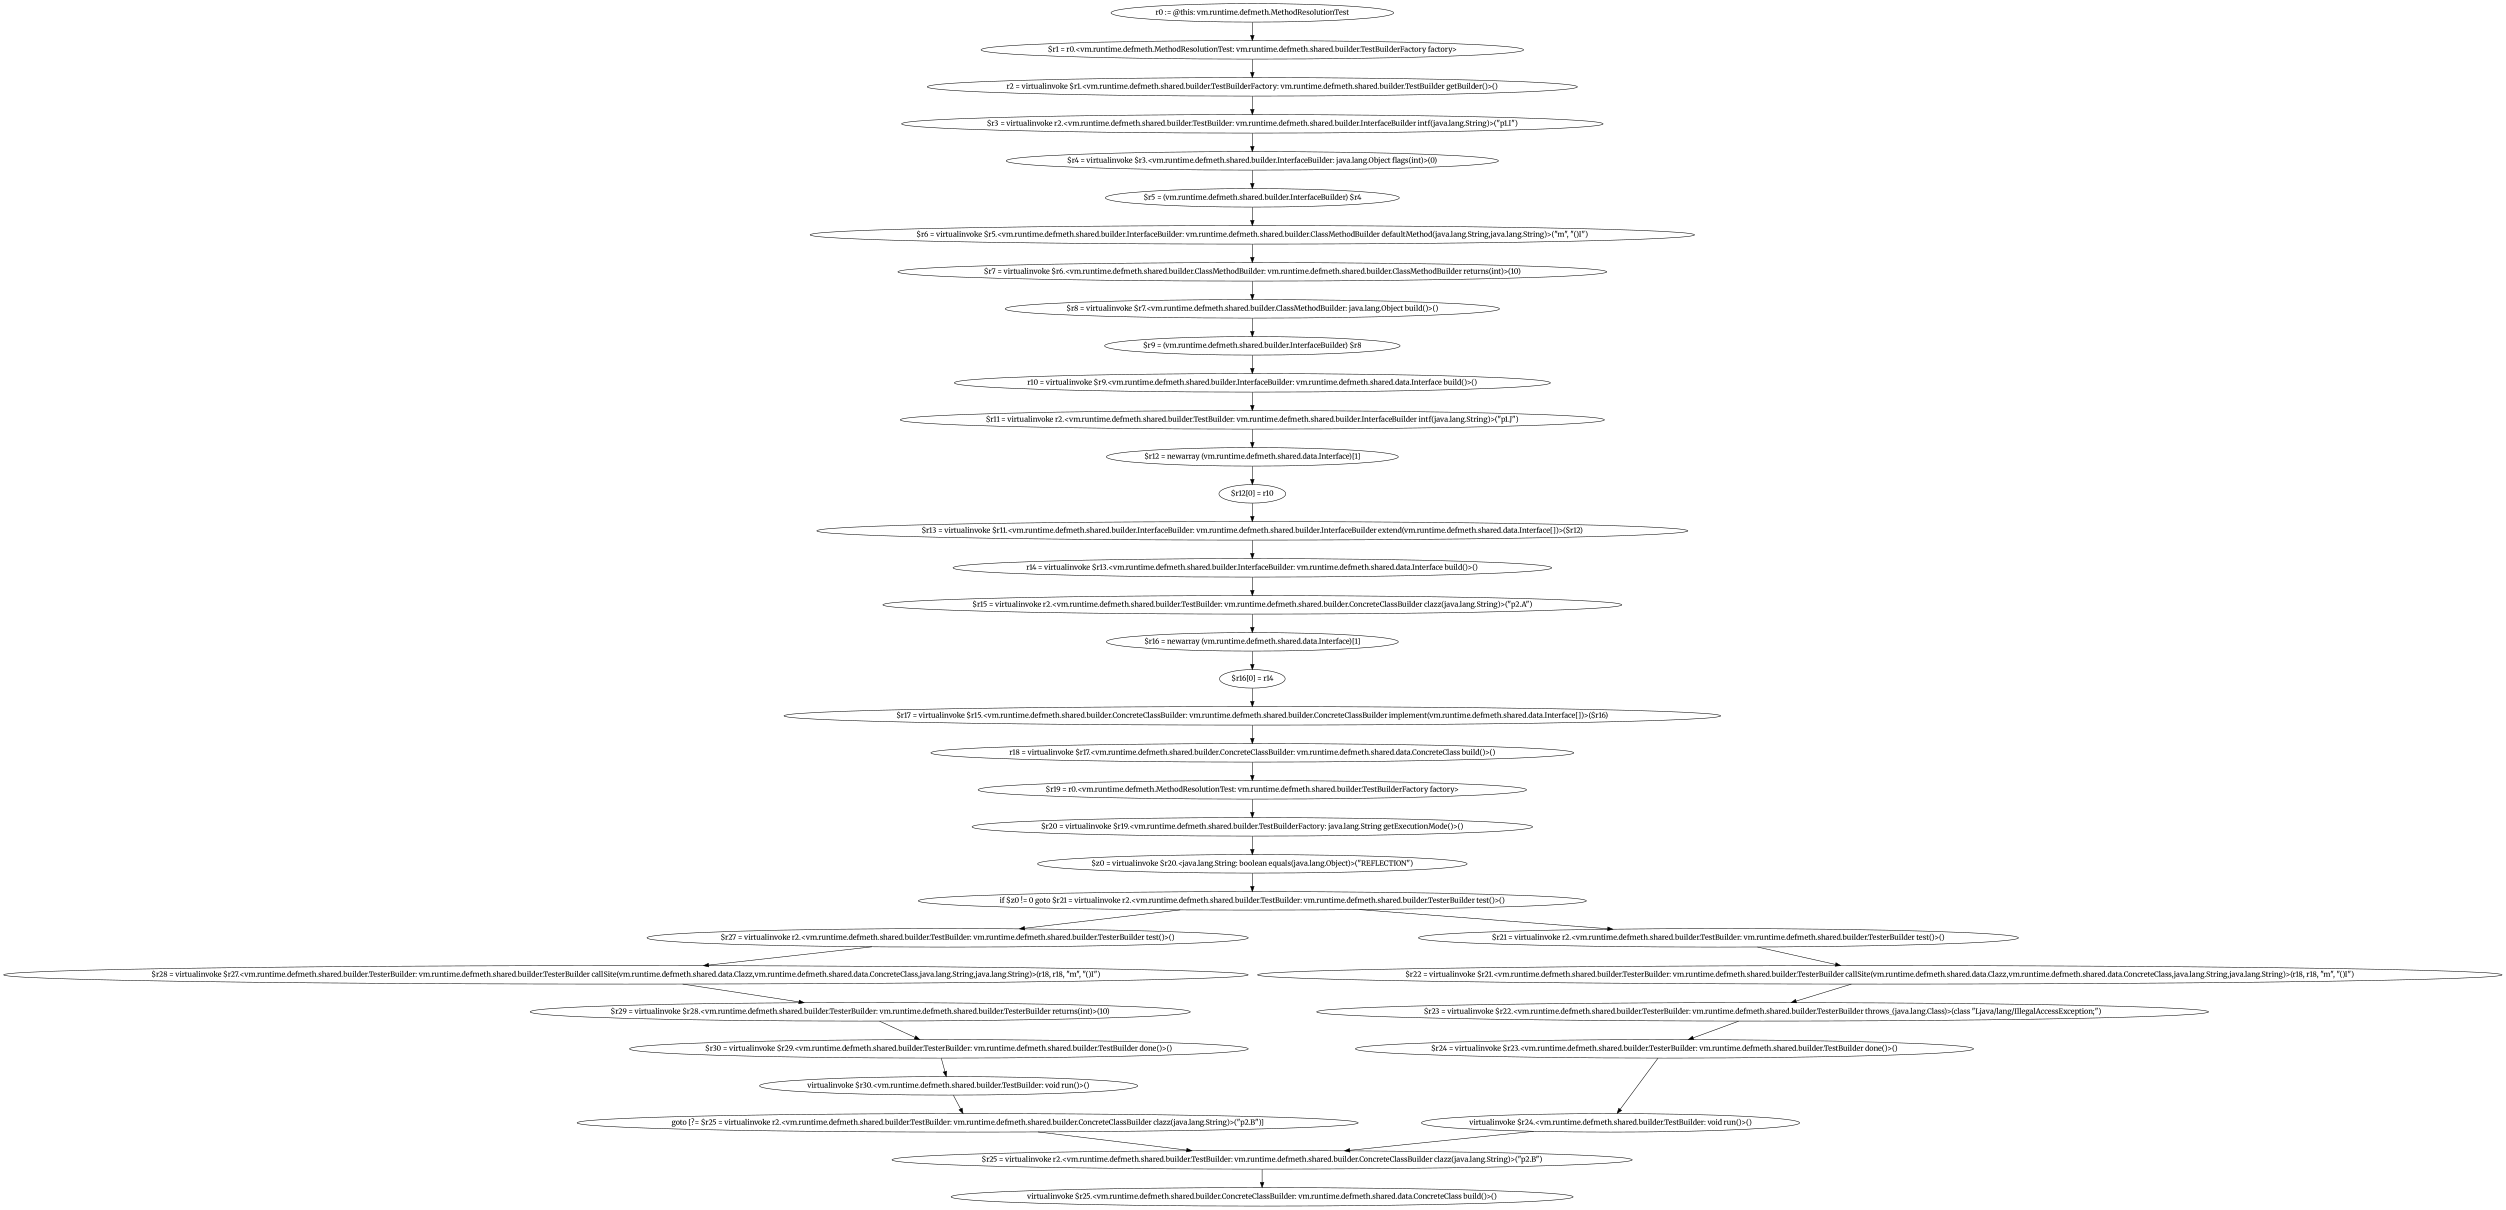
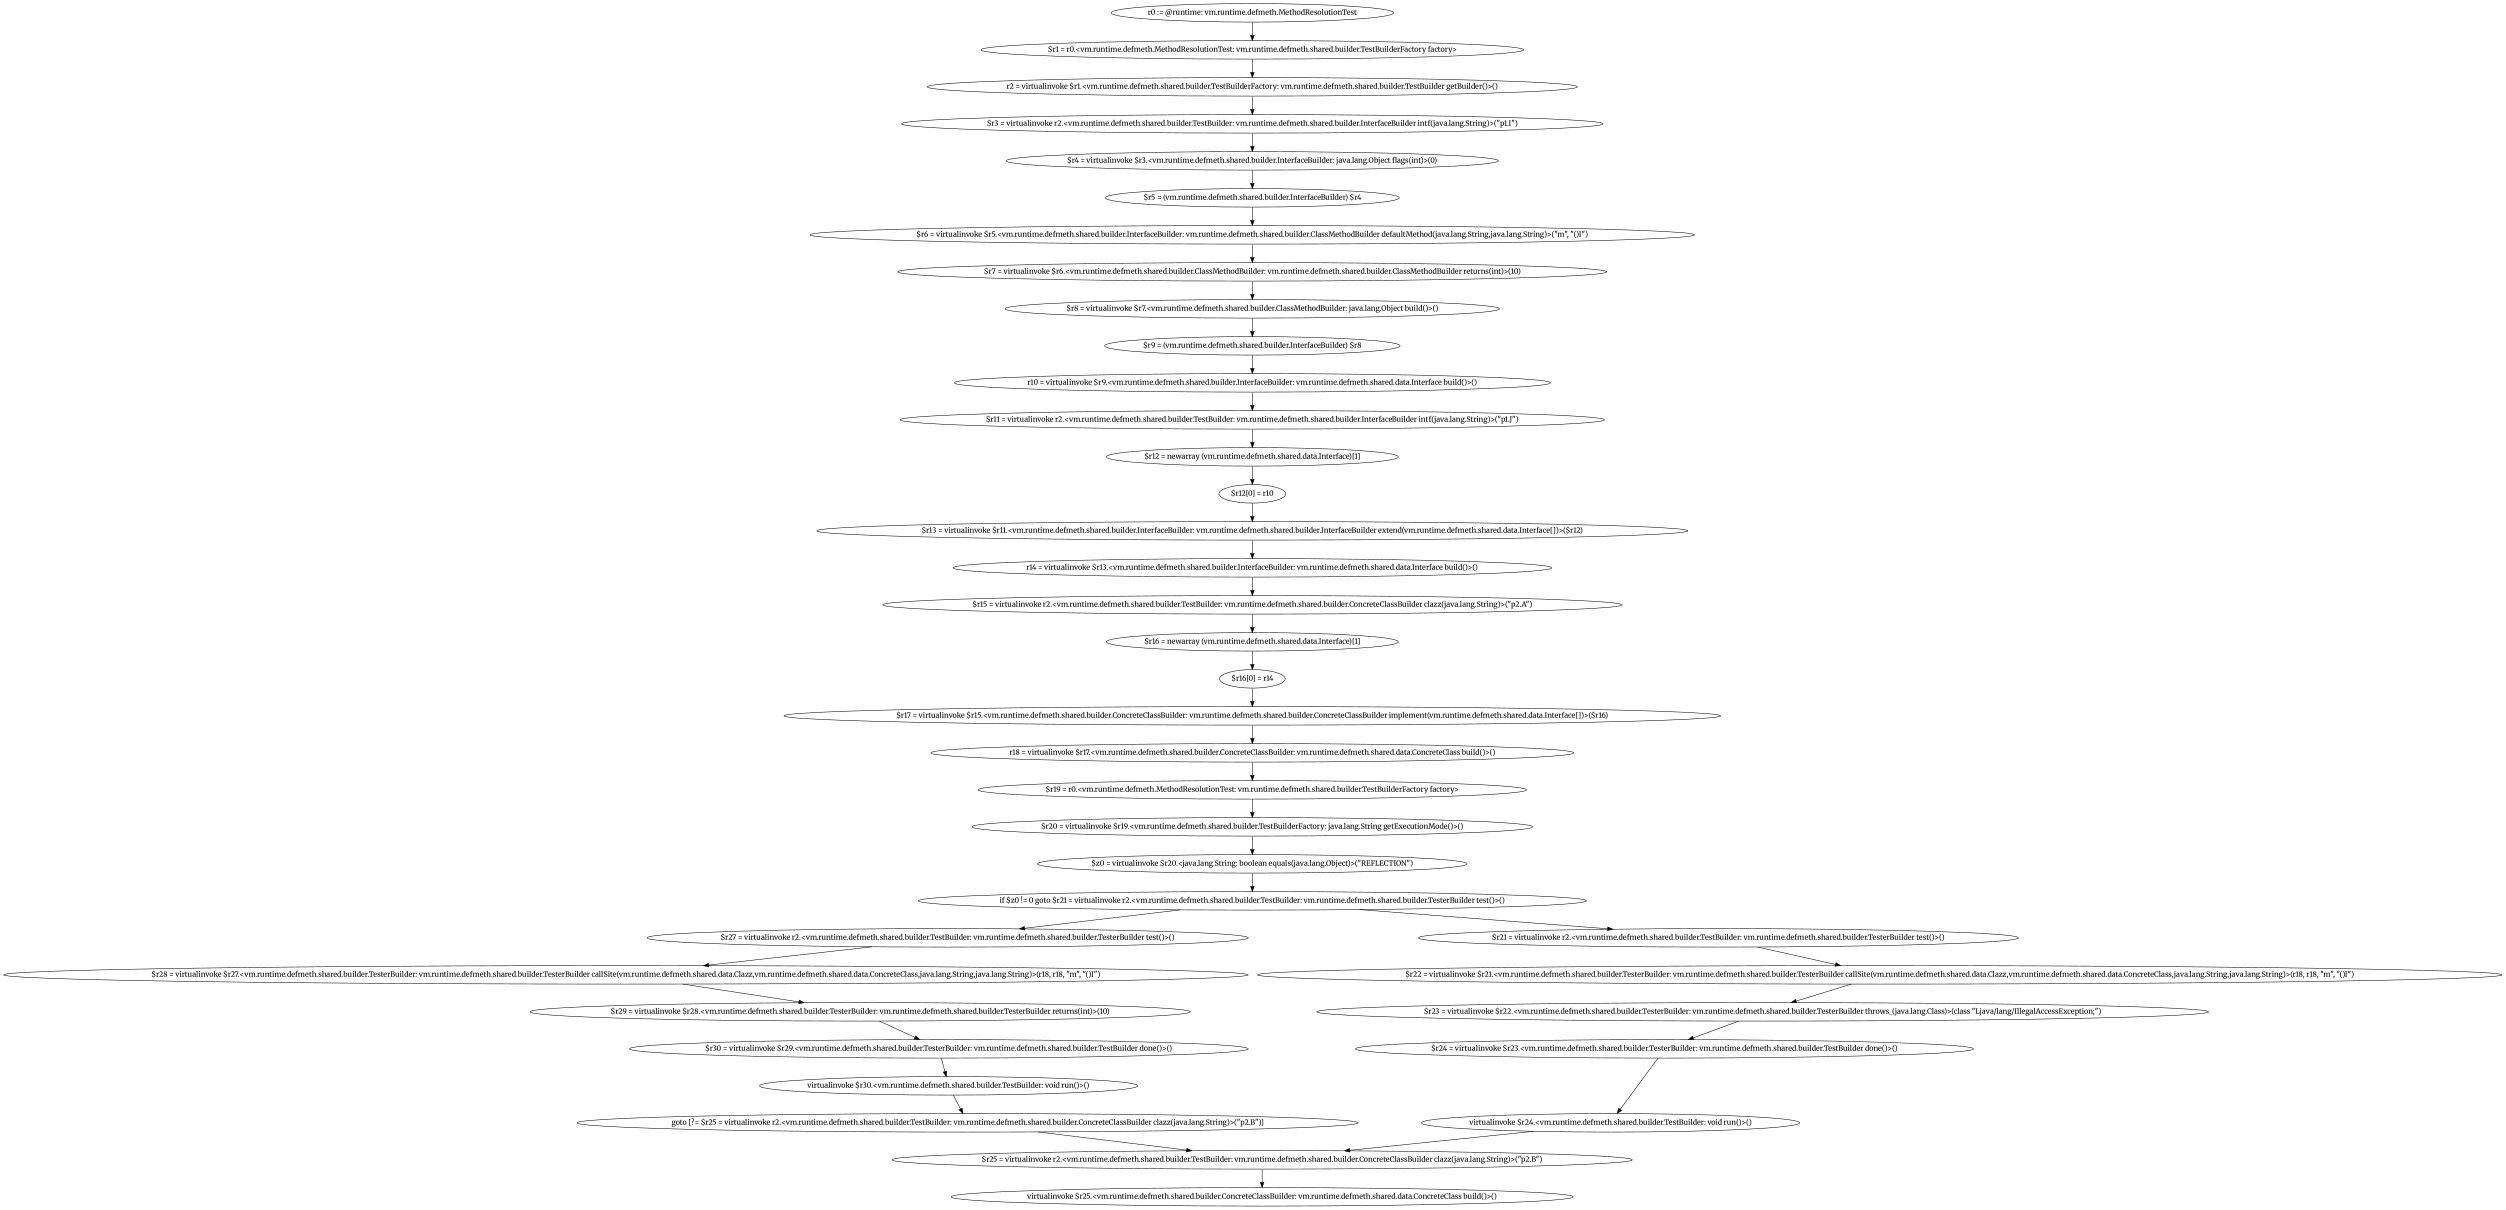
(1252, 13) -> (1252, 13)
